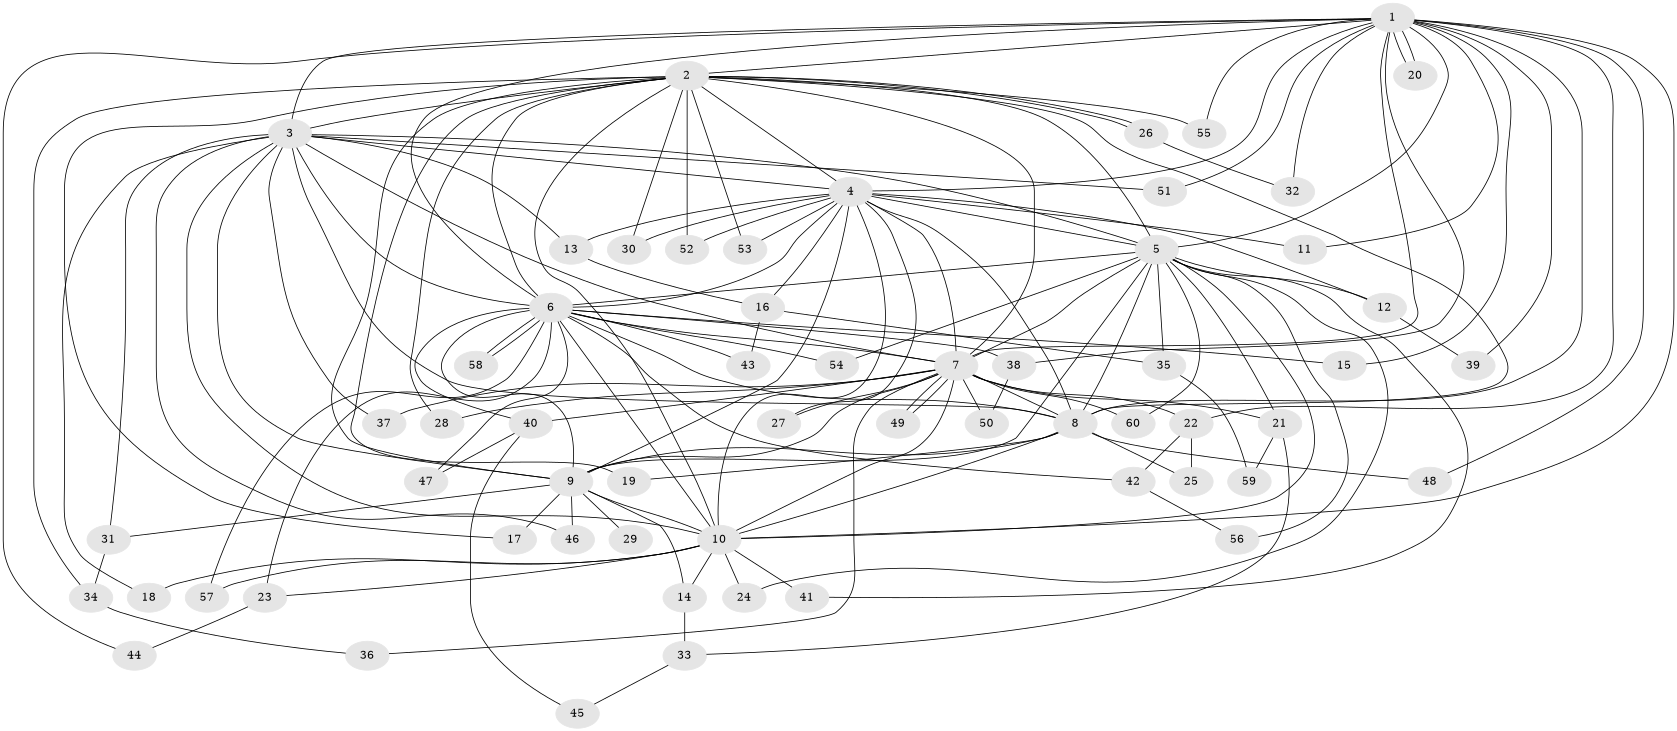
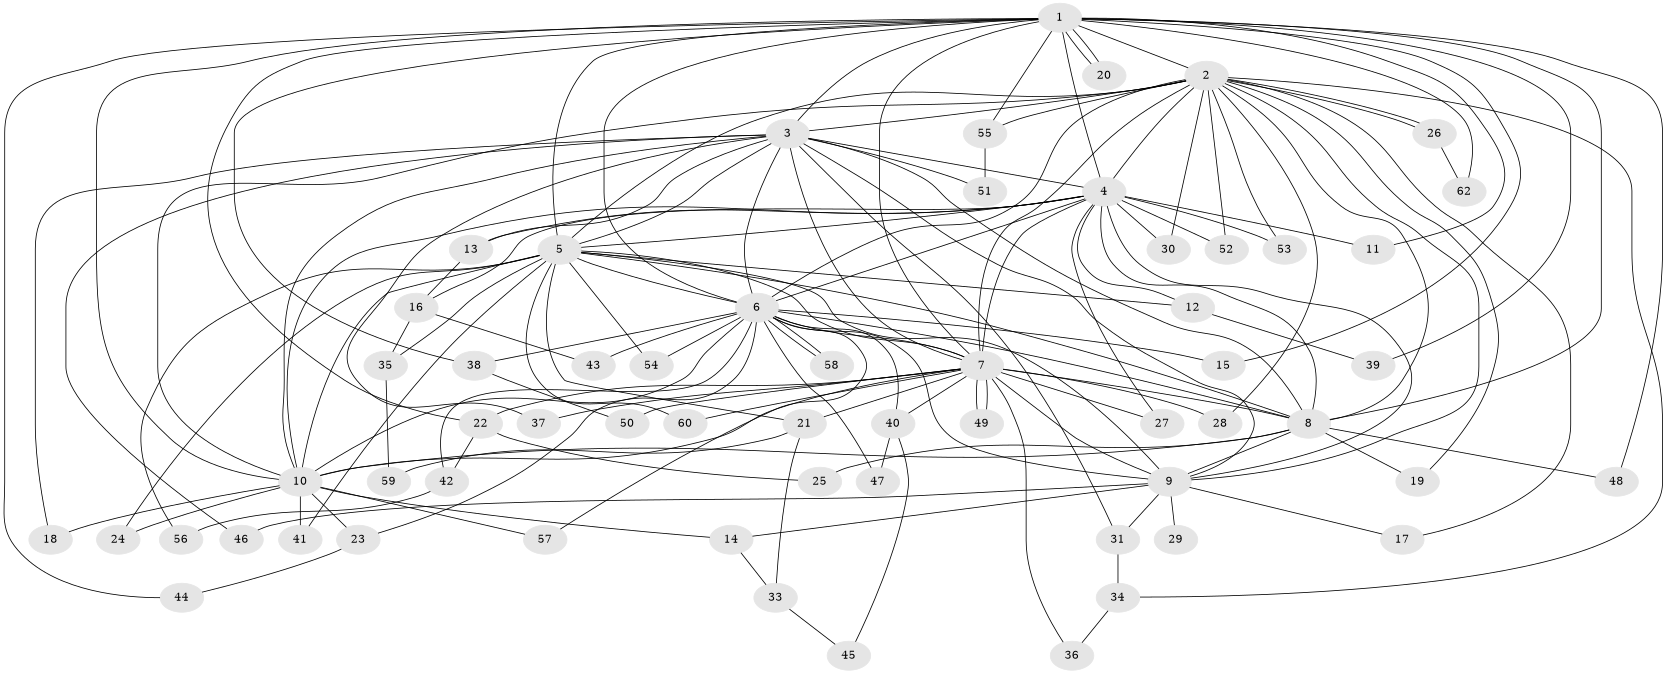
(1284, 110) -> (985, 163)
(1293, 192) -> (1464, 192)
(645, 512) -> none
